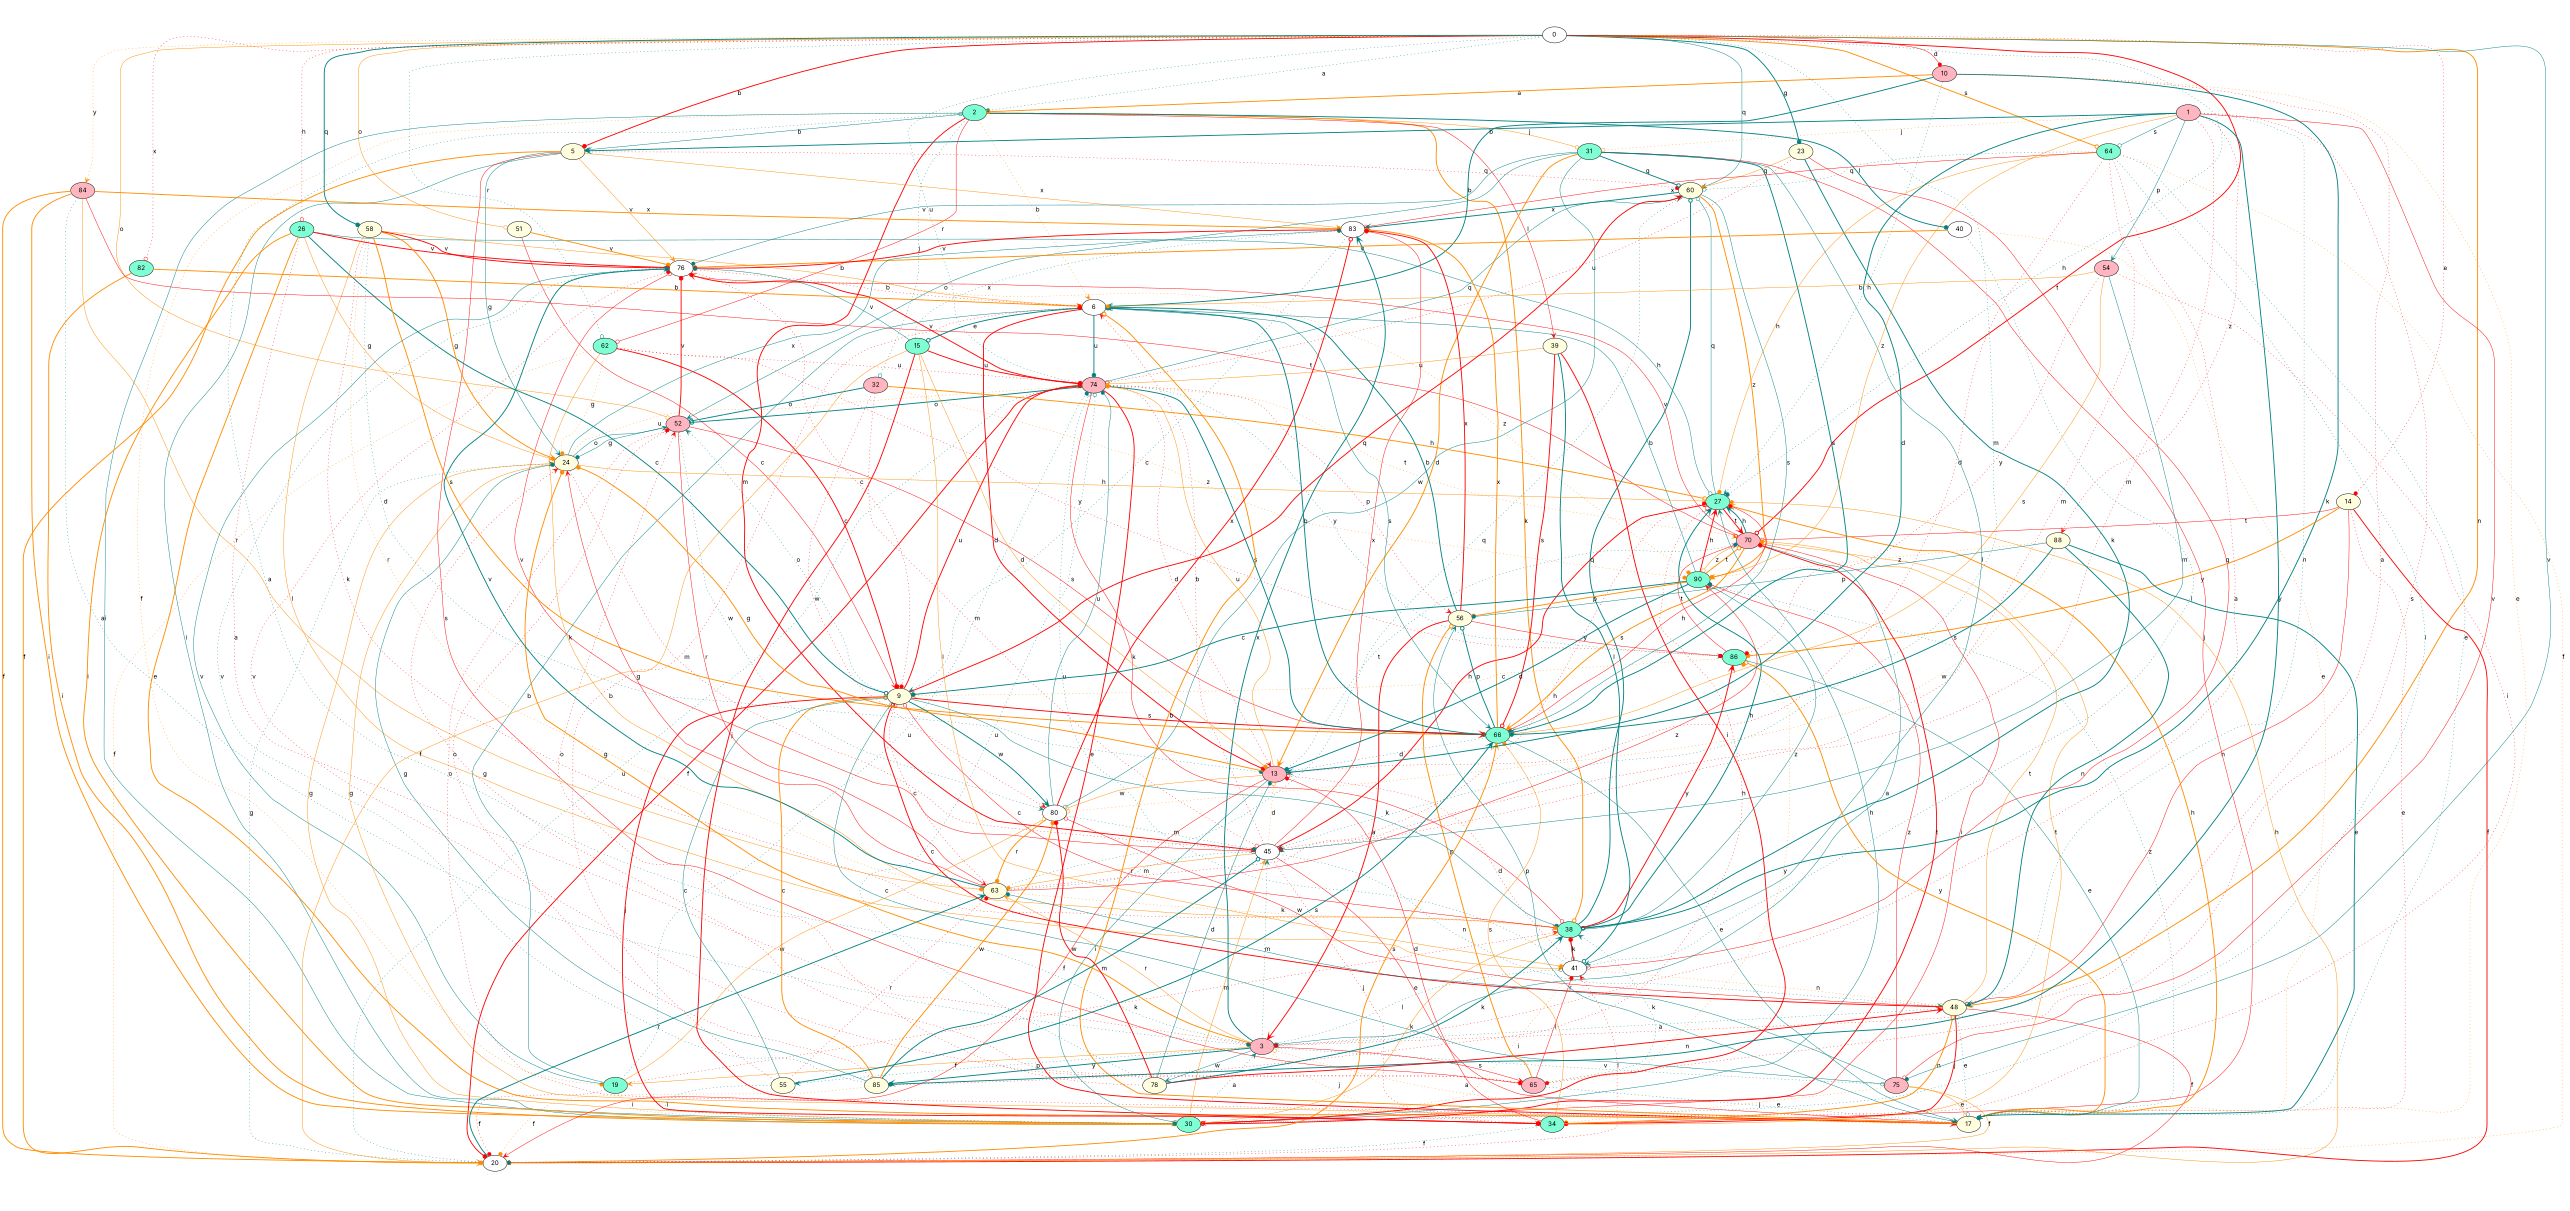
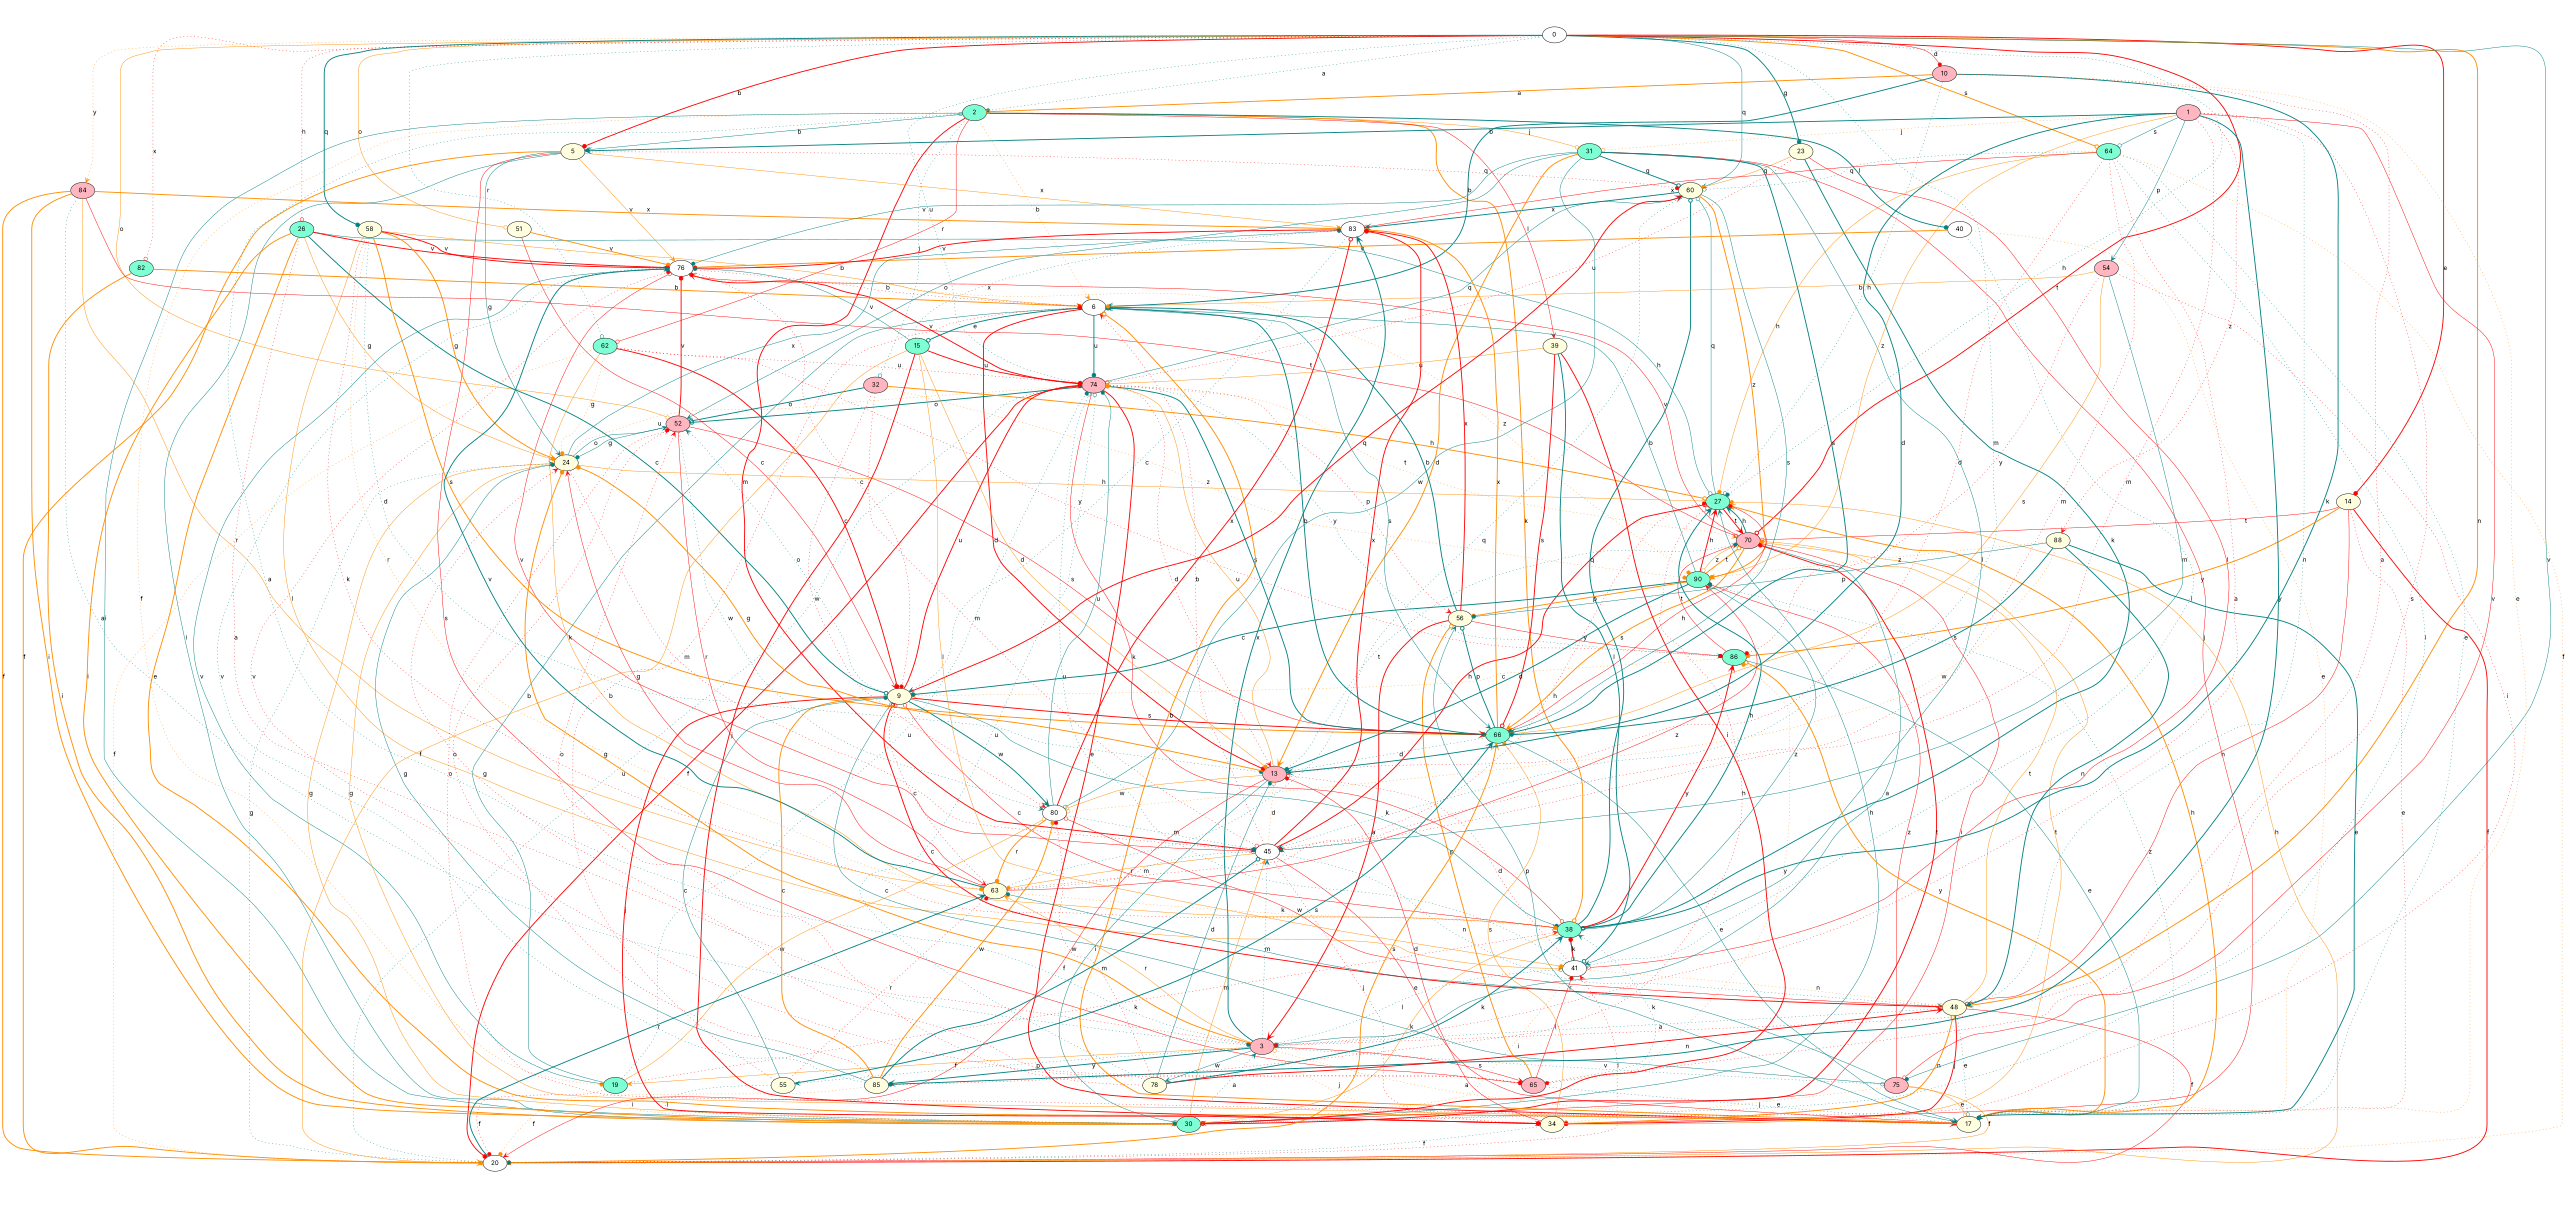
(2302, 49) -> (2302, 49)
(1860, 300) -> (1860, 300)
(1370, 551) -> (1370, 551)
(2228, 560) -> (2228, 560)
(692, 839) -> (692, 839)
(1082, 957) -> (1082, 957)
(1552, 1124) -> (1552, 1124)
